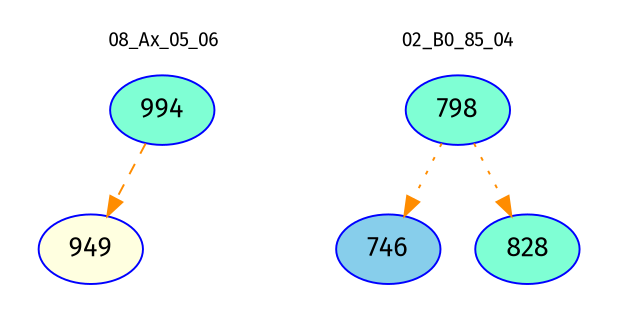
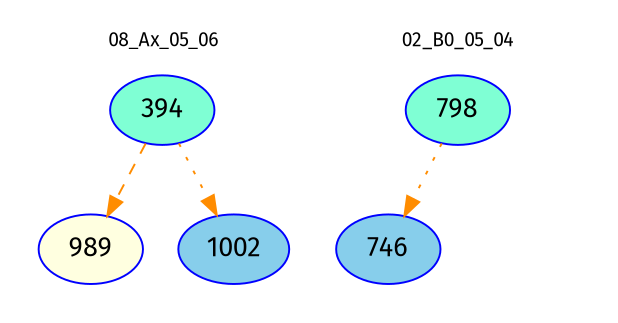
(458, 42) -> (458, 42)
(162, 110) -> (162, 110)
(91, 249) -> (91, 249)
none -> (234, 249)
(527, 249) -> none
